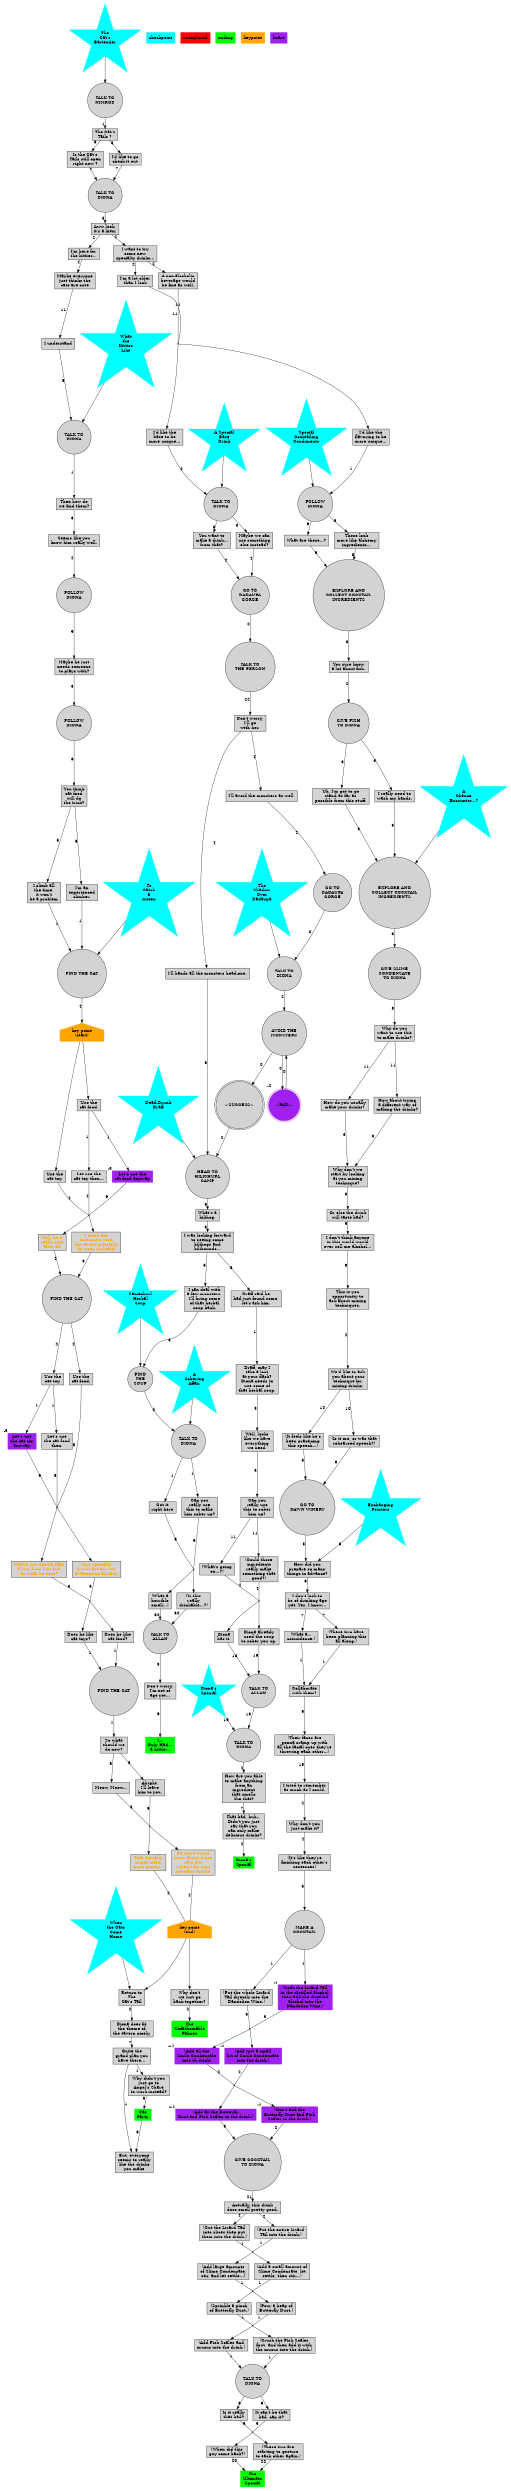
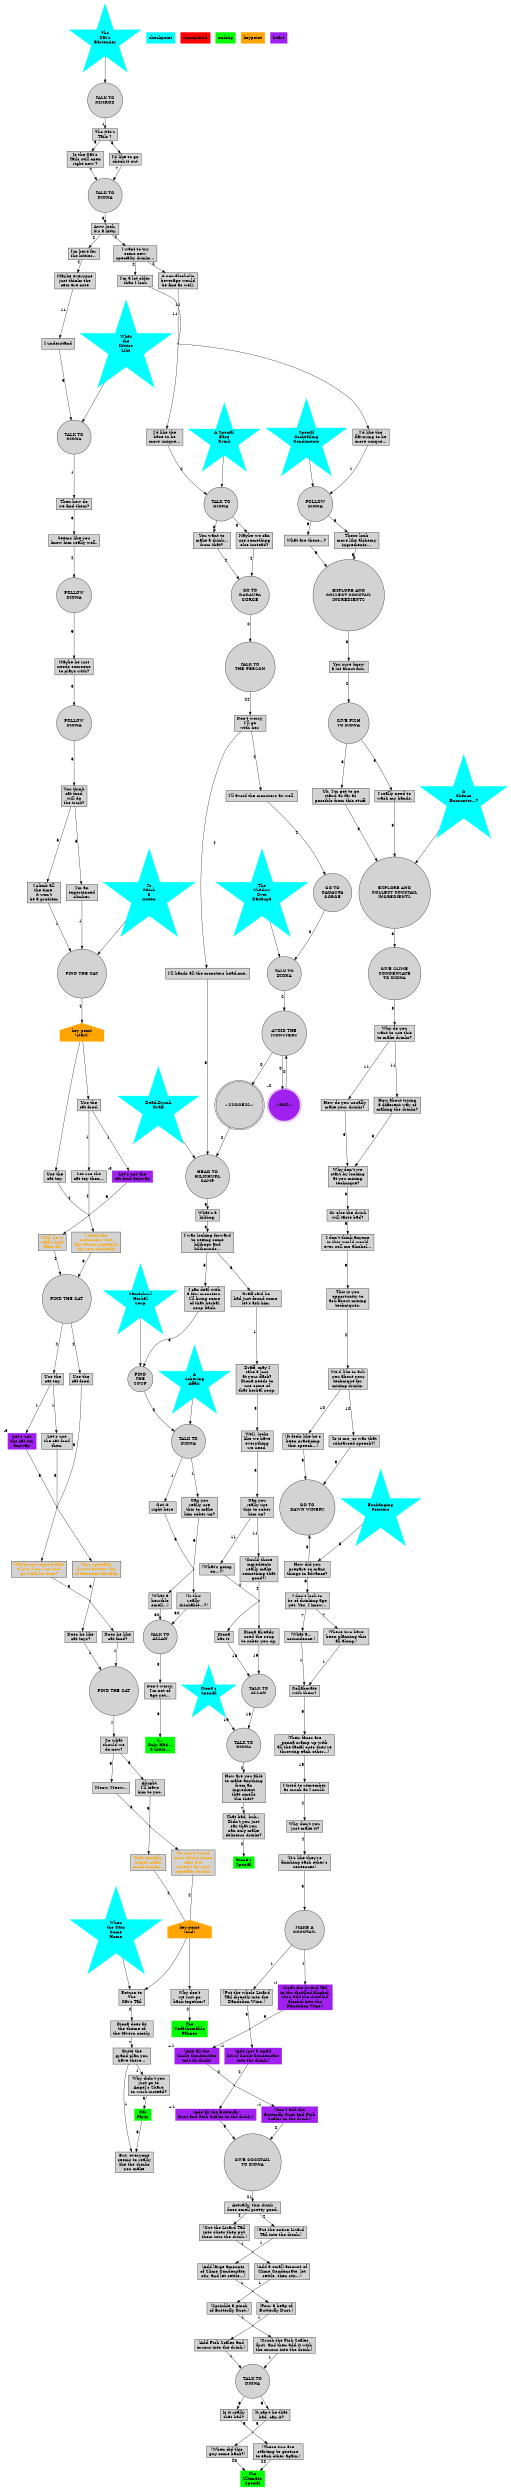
(305, 1547) -> (309, 1550)
